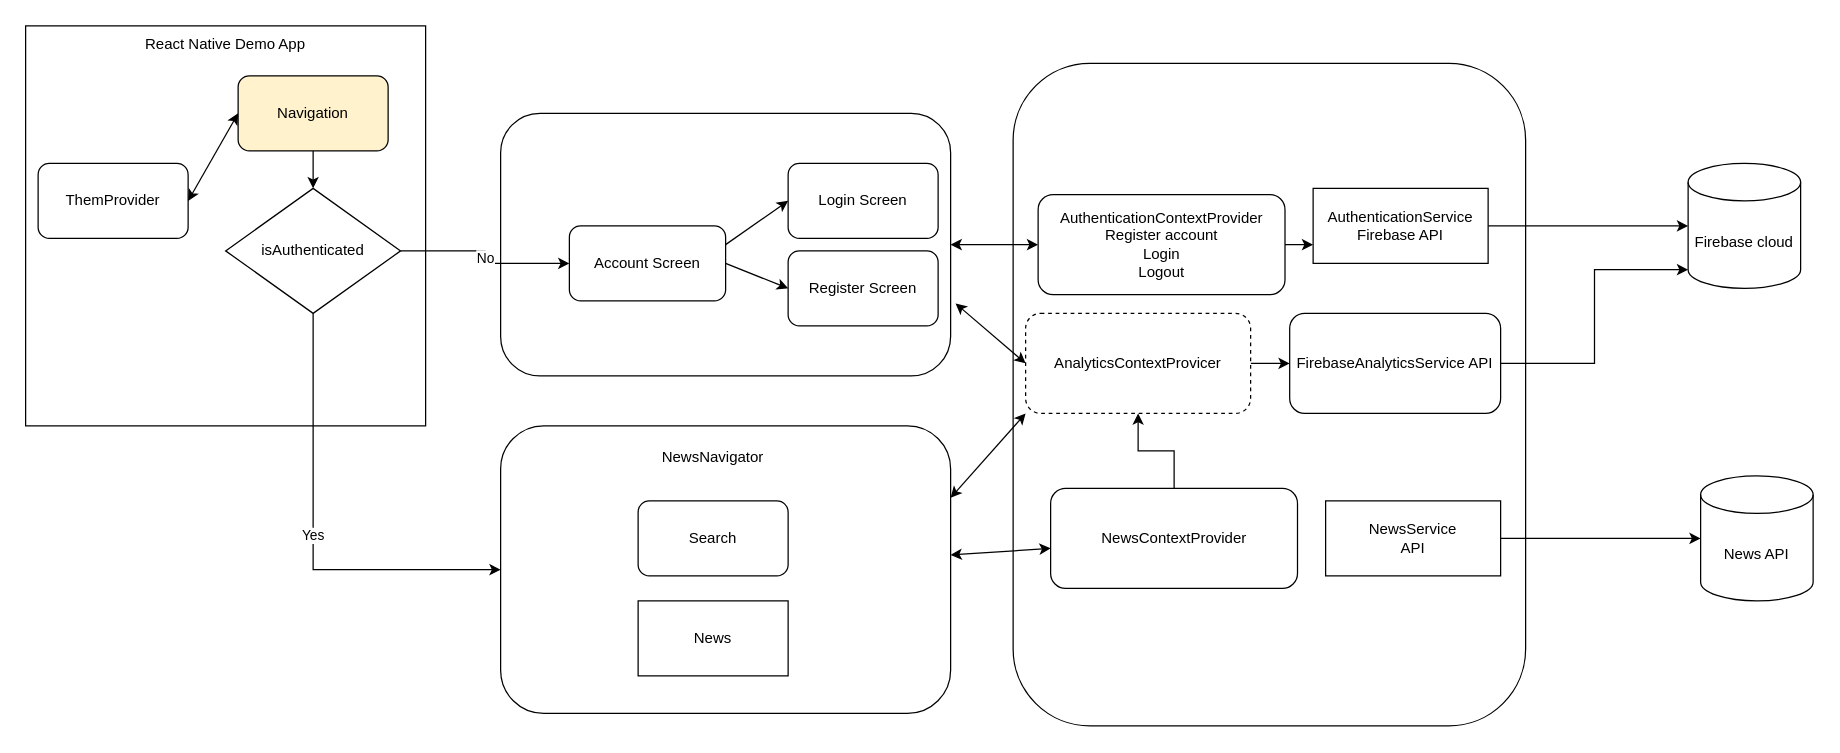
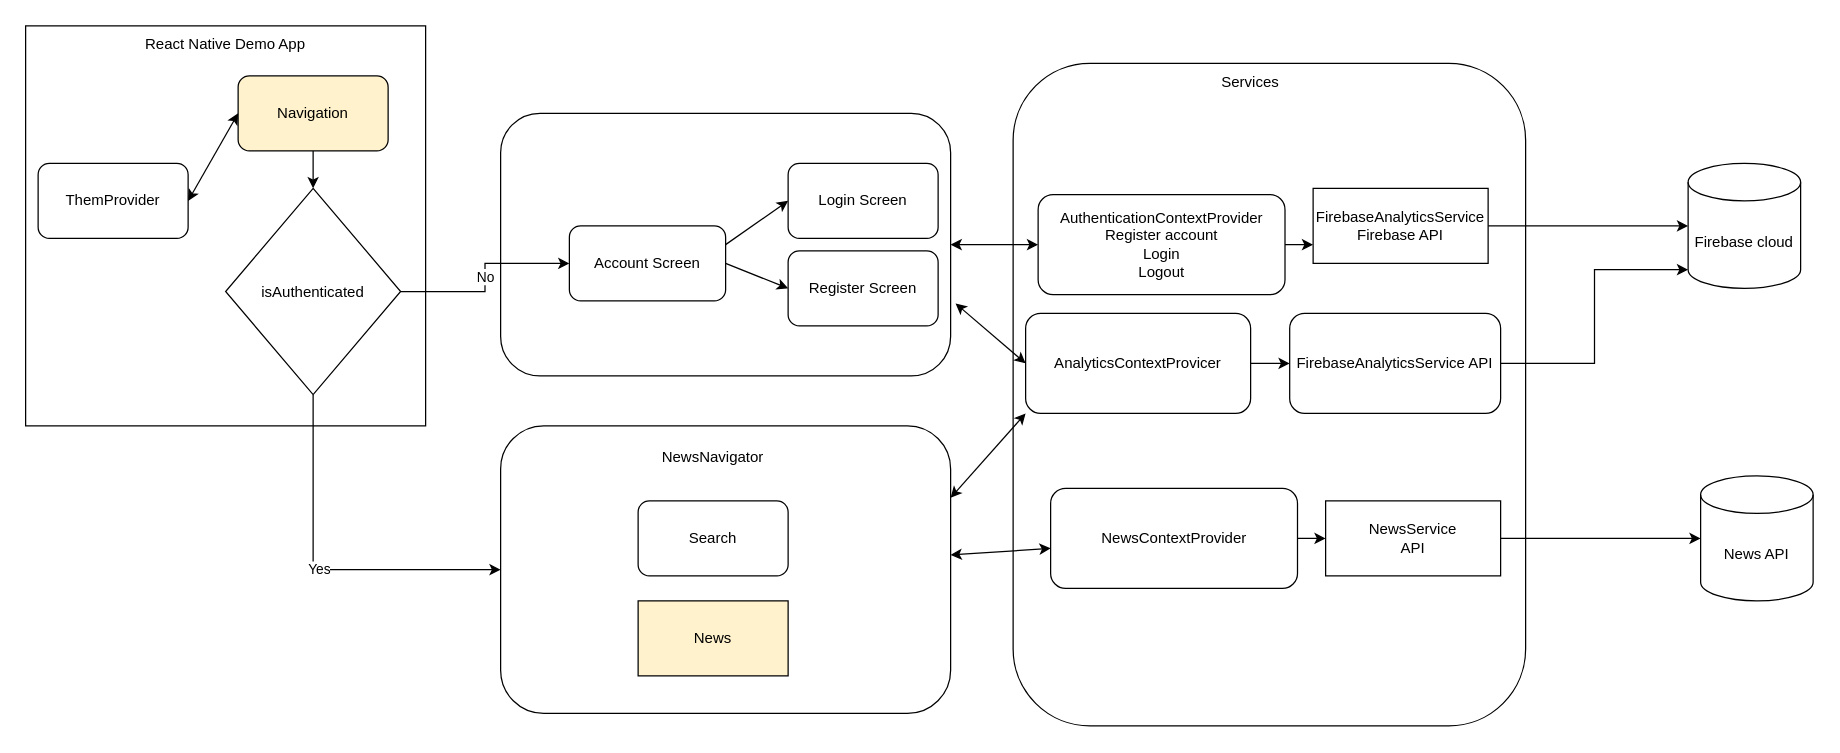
none -> (1251, 82)
(1401, 226) -> (1401, 226)
(313, 251) -> (313, 291)
(1138, 363) -> (1138, 363)
(1161, 451) -> (1316, 538)
(713, 638) -> (713, 638)
